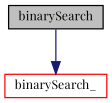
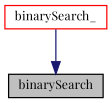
(56, 45) -> (56, 45)
